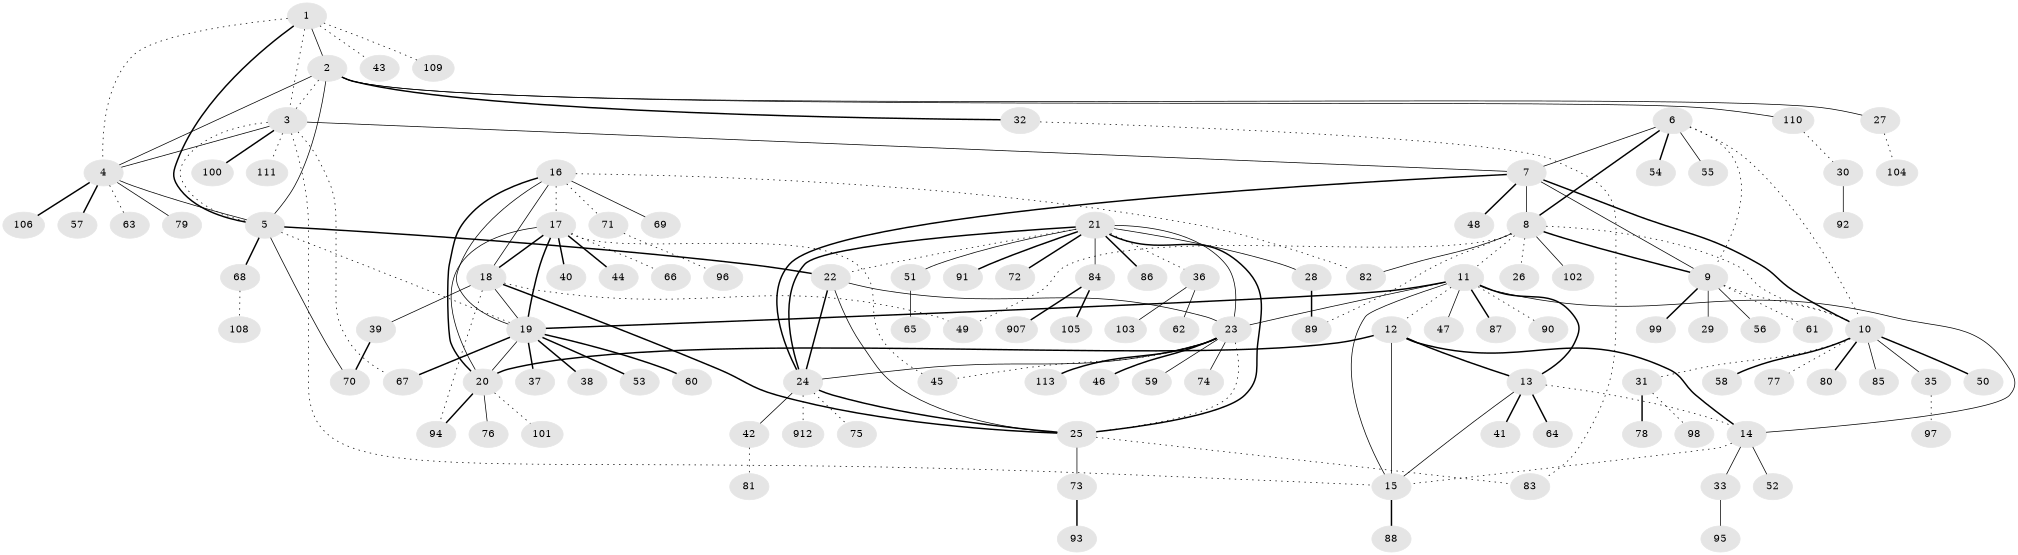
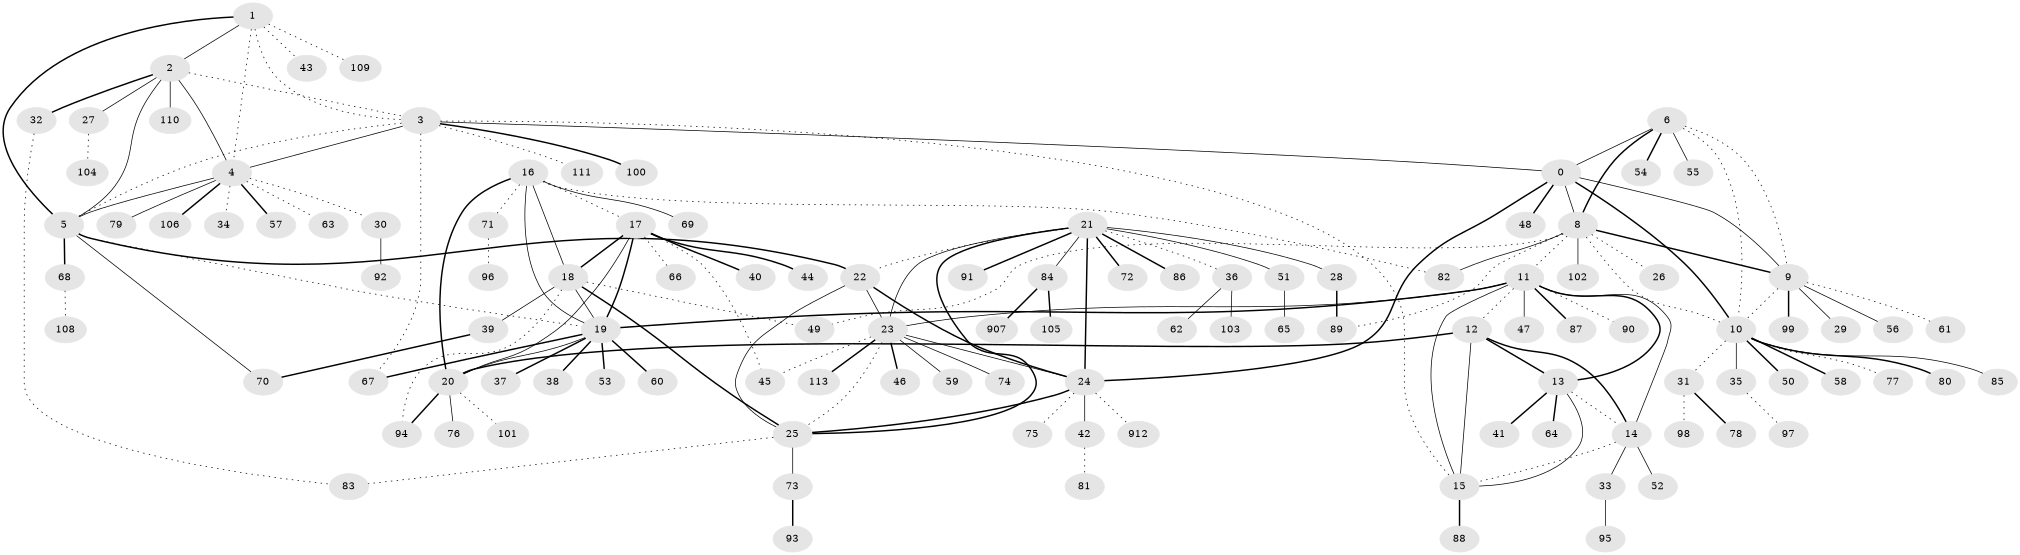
(1818, 147) -> (308, 196)
(1527, 173) -> (1561, 173)
none -> (224, 225)
